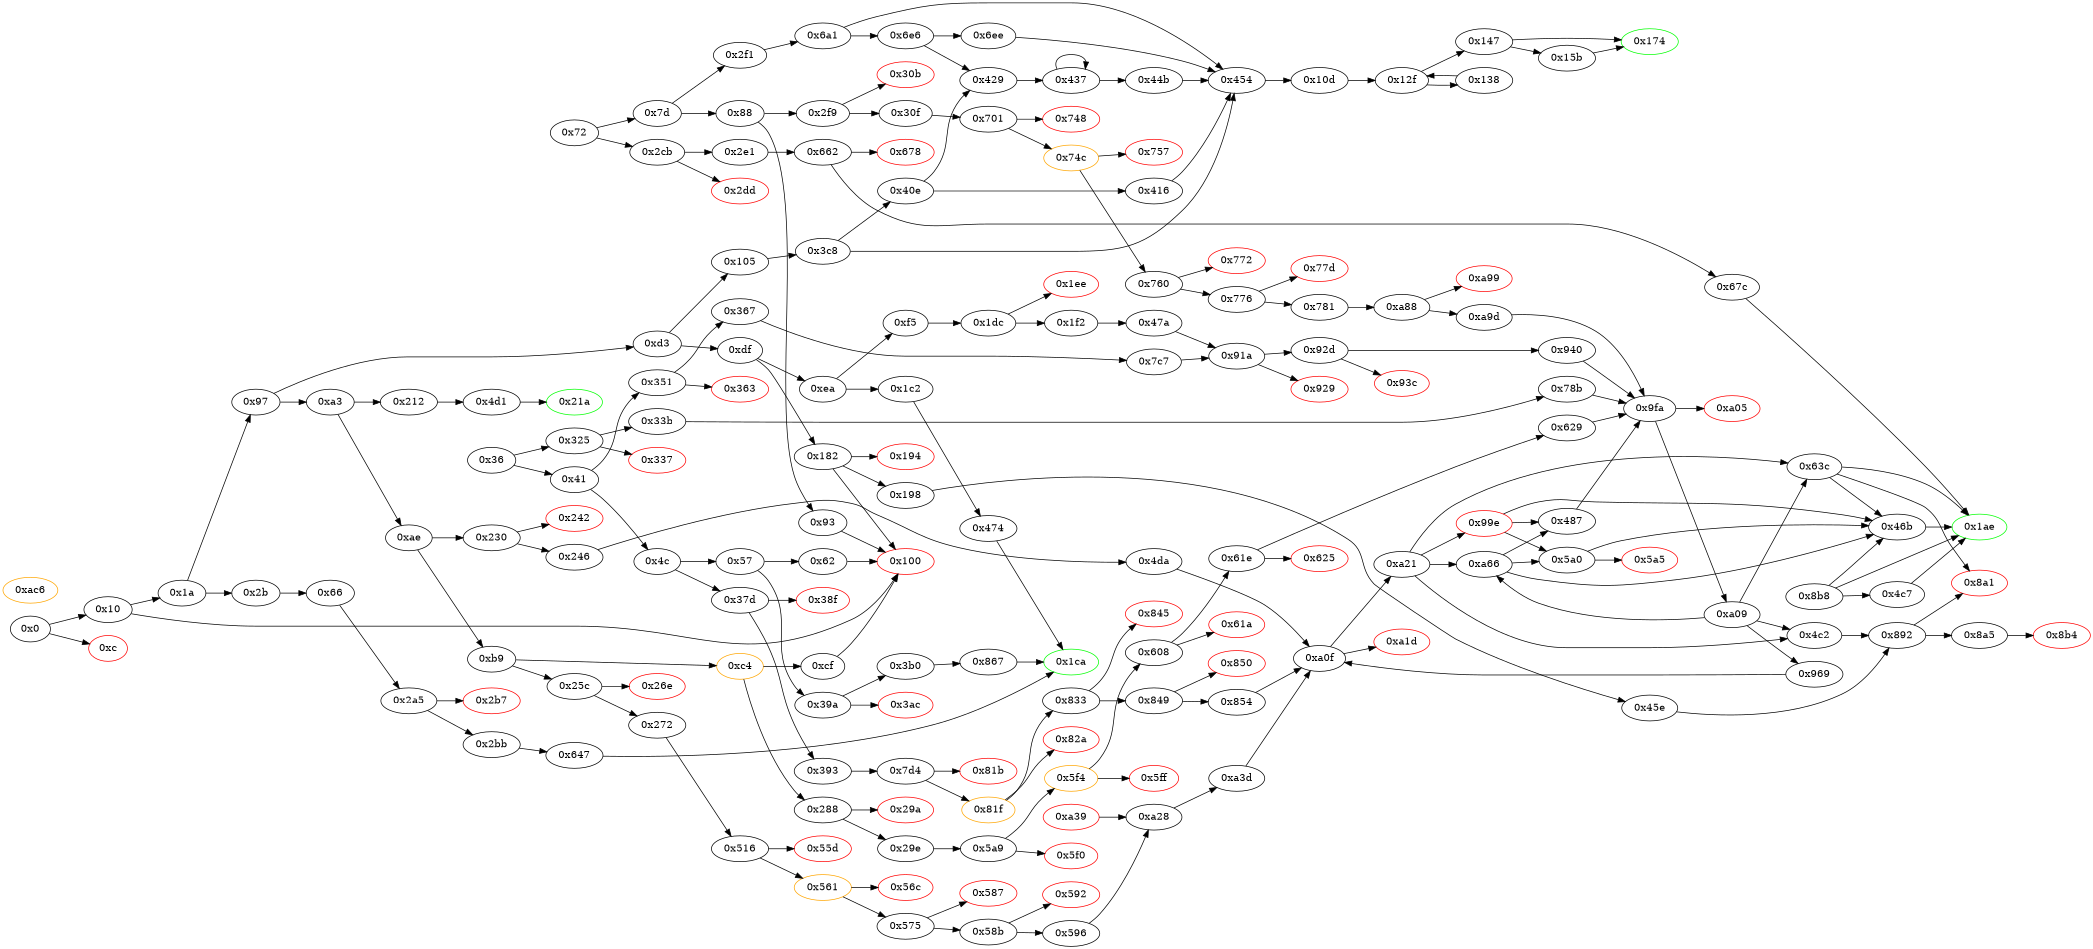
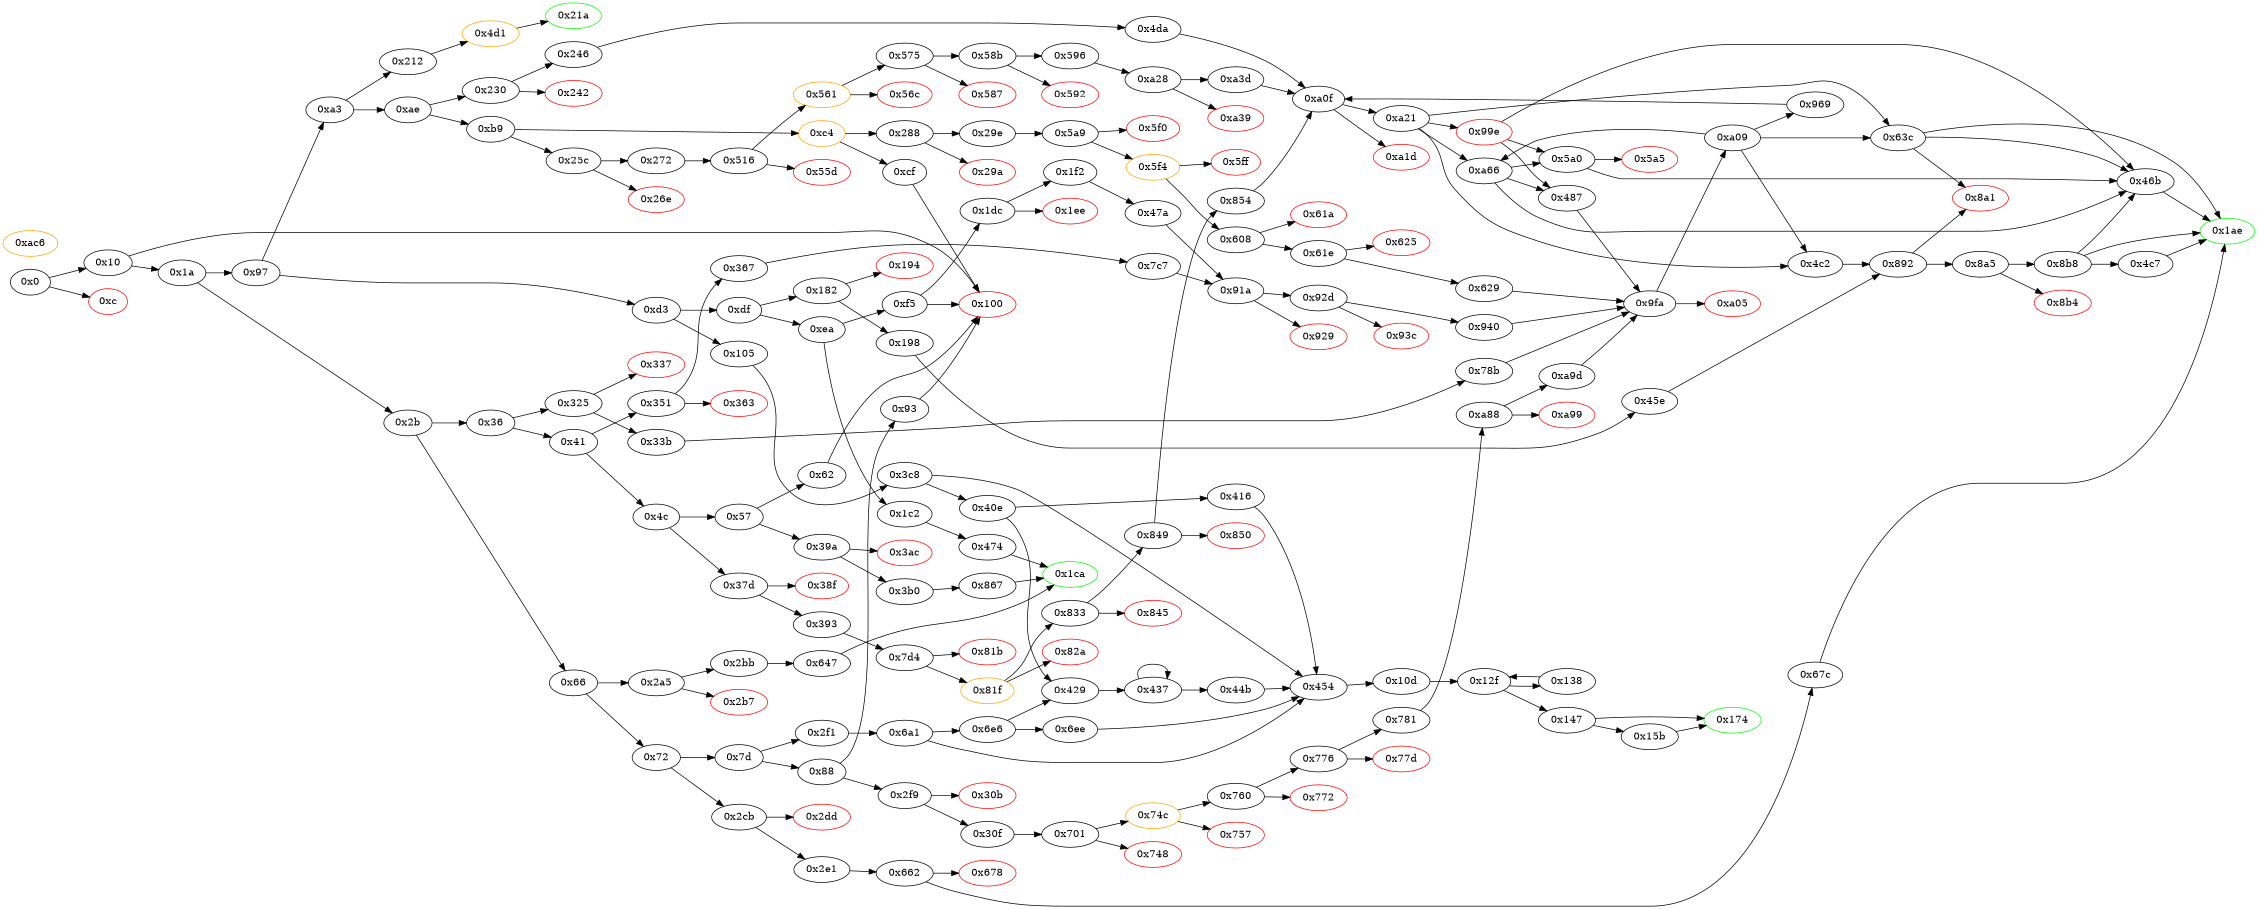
none -> (2018, 264)
(492, 402) -> (491, 34)
none -> (446, 423)
(856, 499) -> (939, 304)
none -> (612, 718)
(1109, 817) -> (1191, 98)
